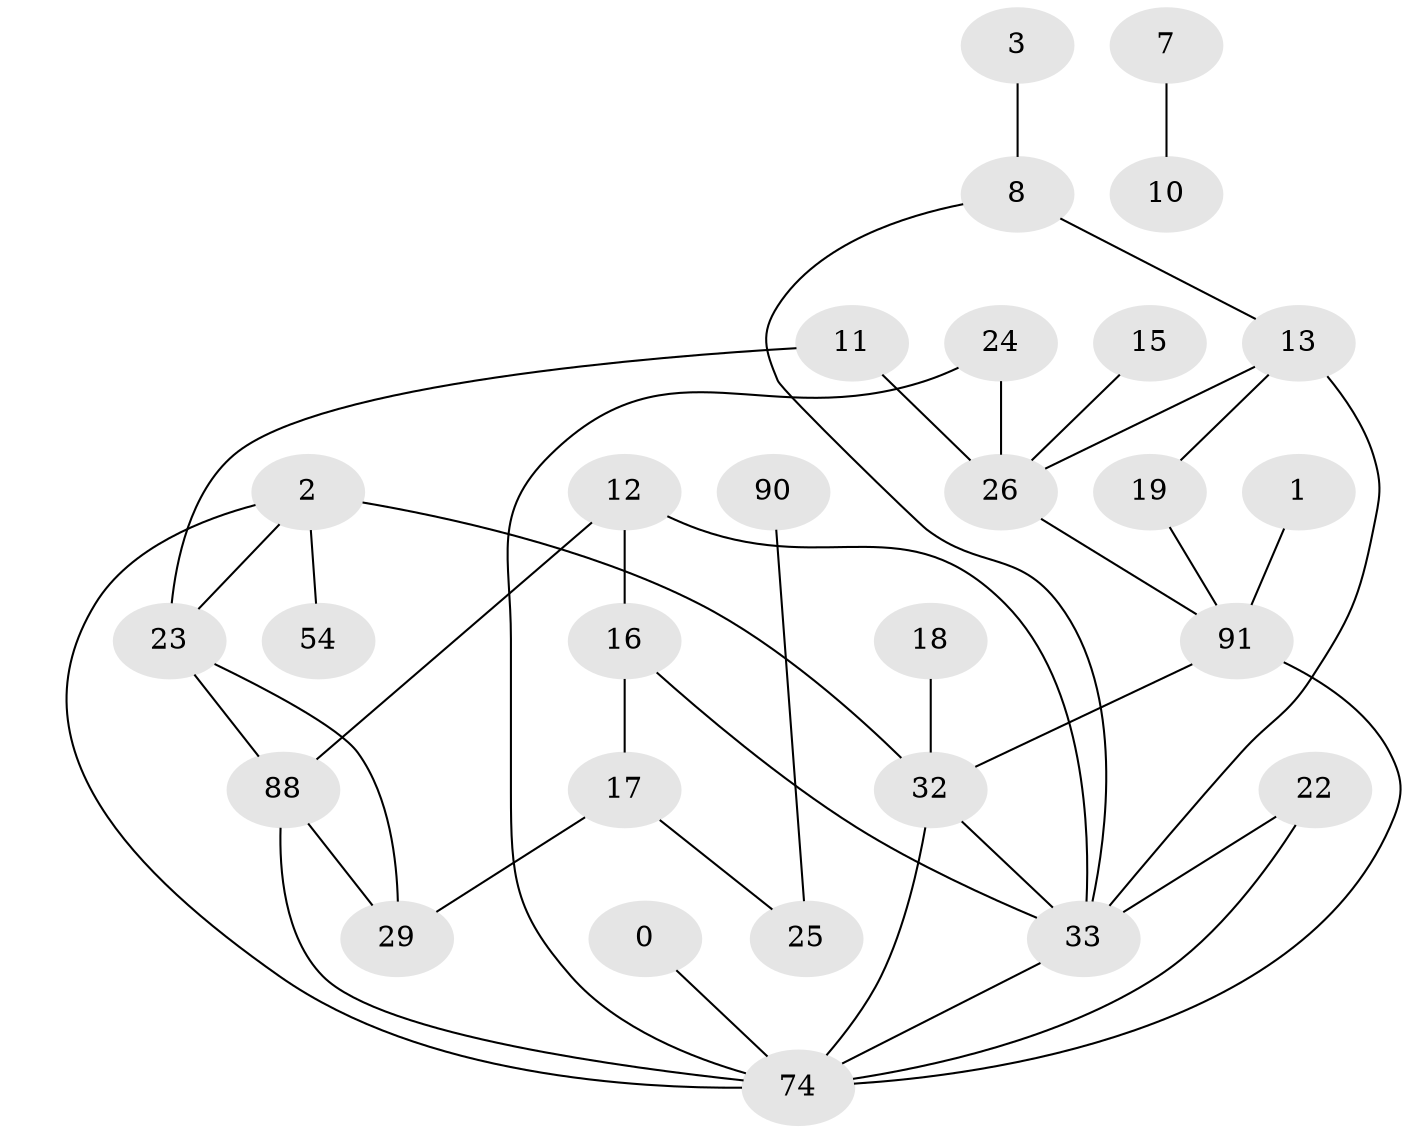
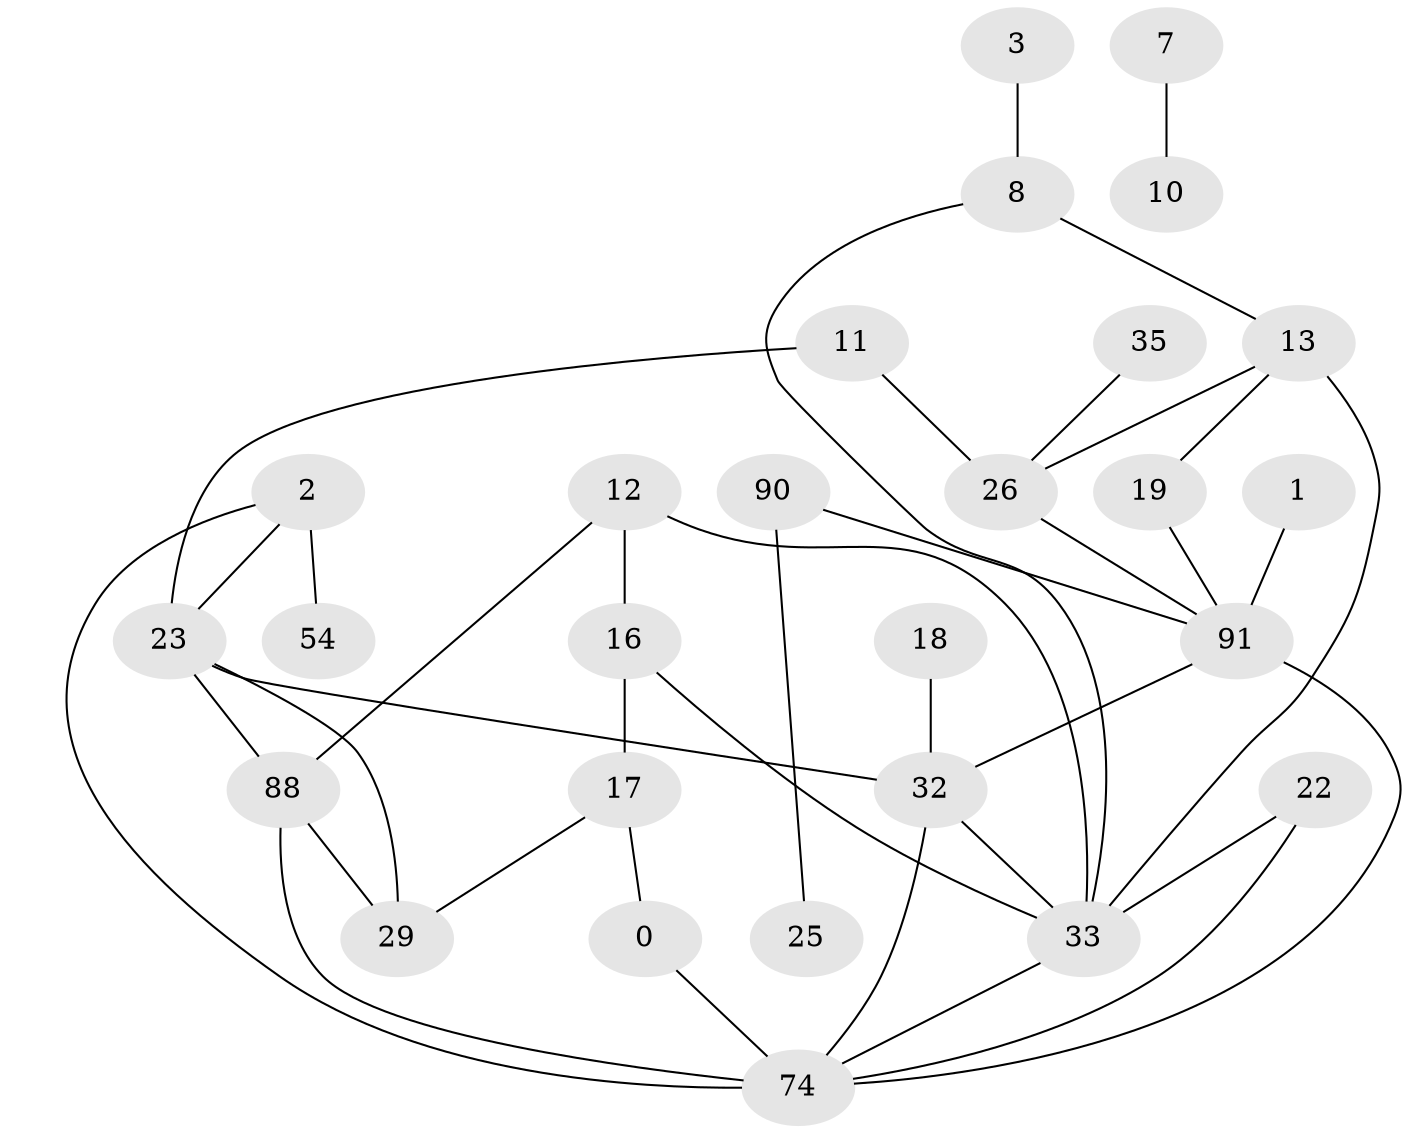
(1001, 343) -> none
(1150, 343) -> (1150, 343)
(655, 583) -> (543, 728)
none -> (1060, 584)
(716, 865) -> (635, 864)
